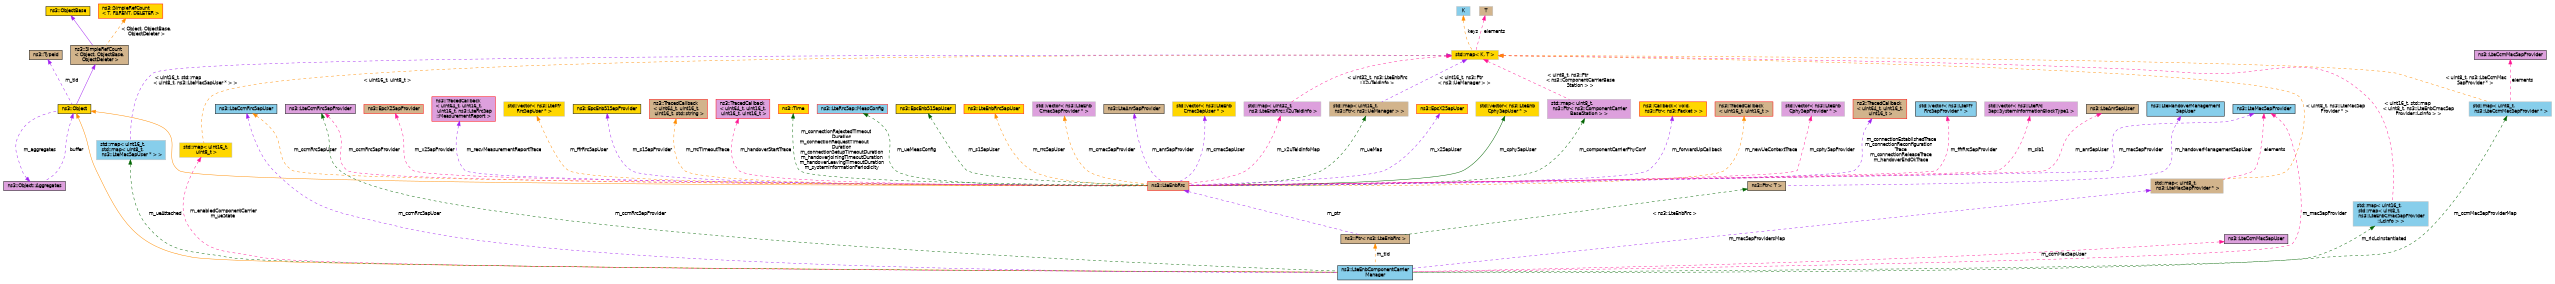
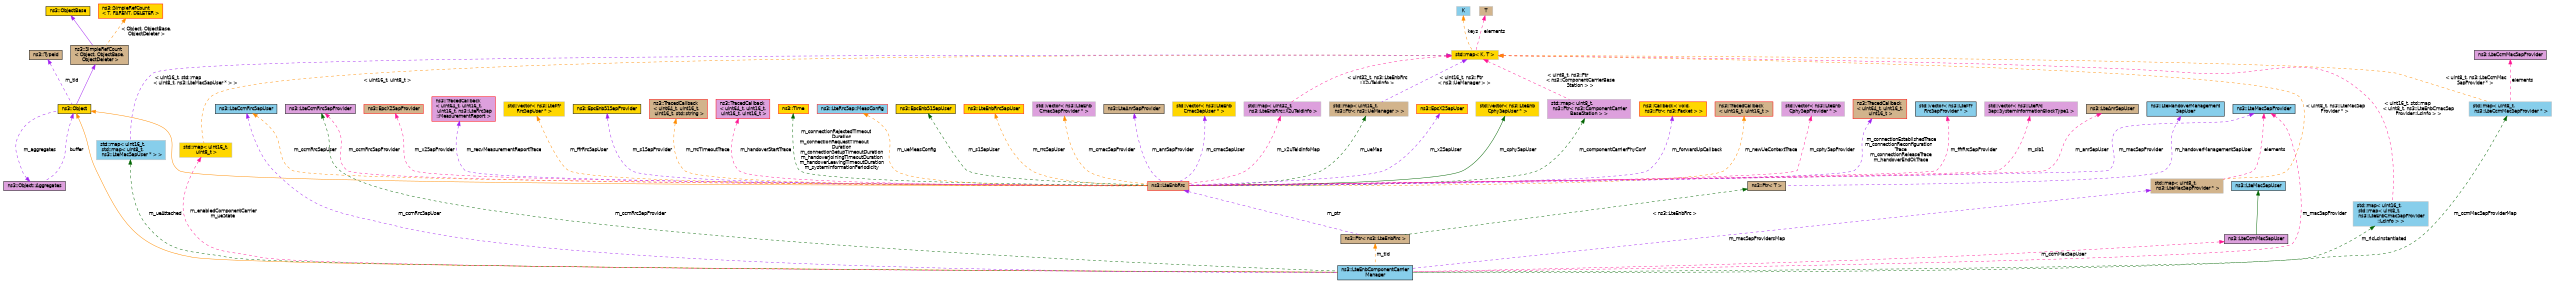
(924, 178) -> (924, 178)
none -> (2258, 186)
